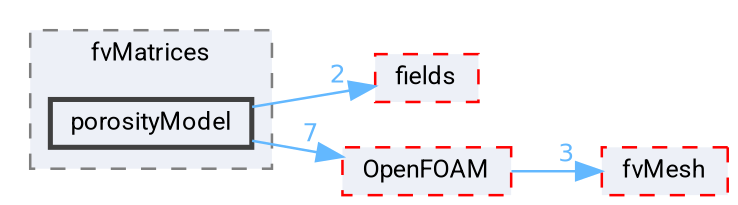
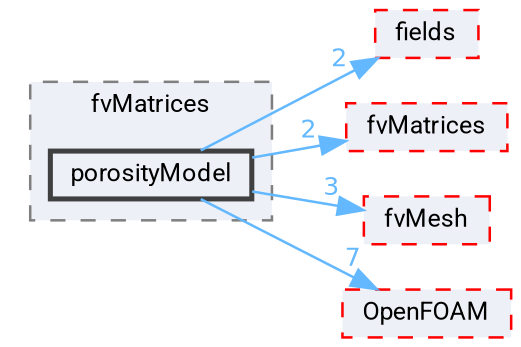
none -> (427, 127)
(544, 171) -> (295, 199)
